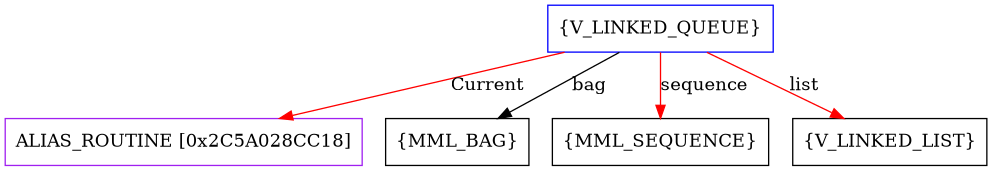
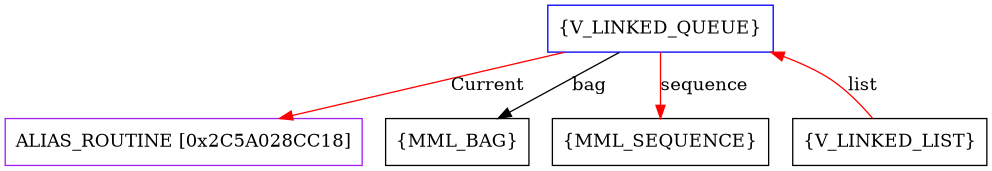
(769, 83) -> (833, 81)
